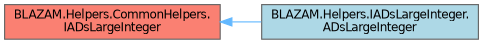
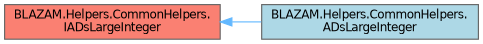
(370, 22) -> (370, 22)
